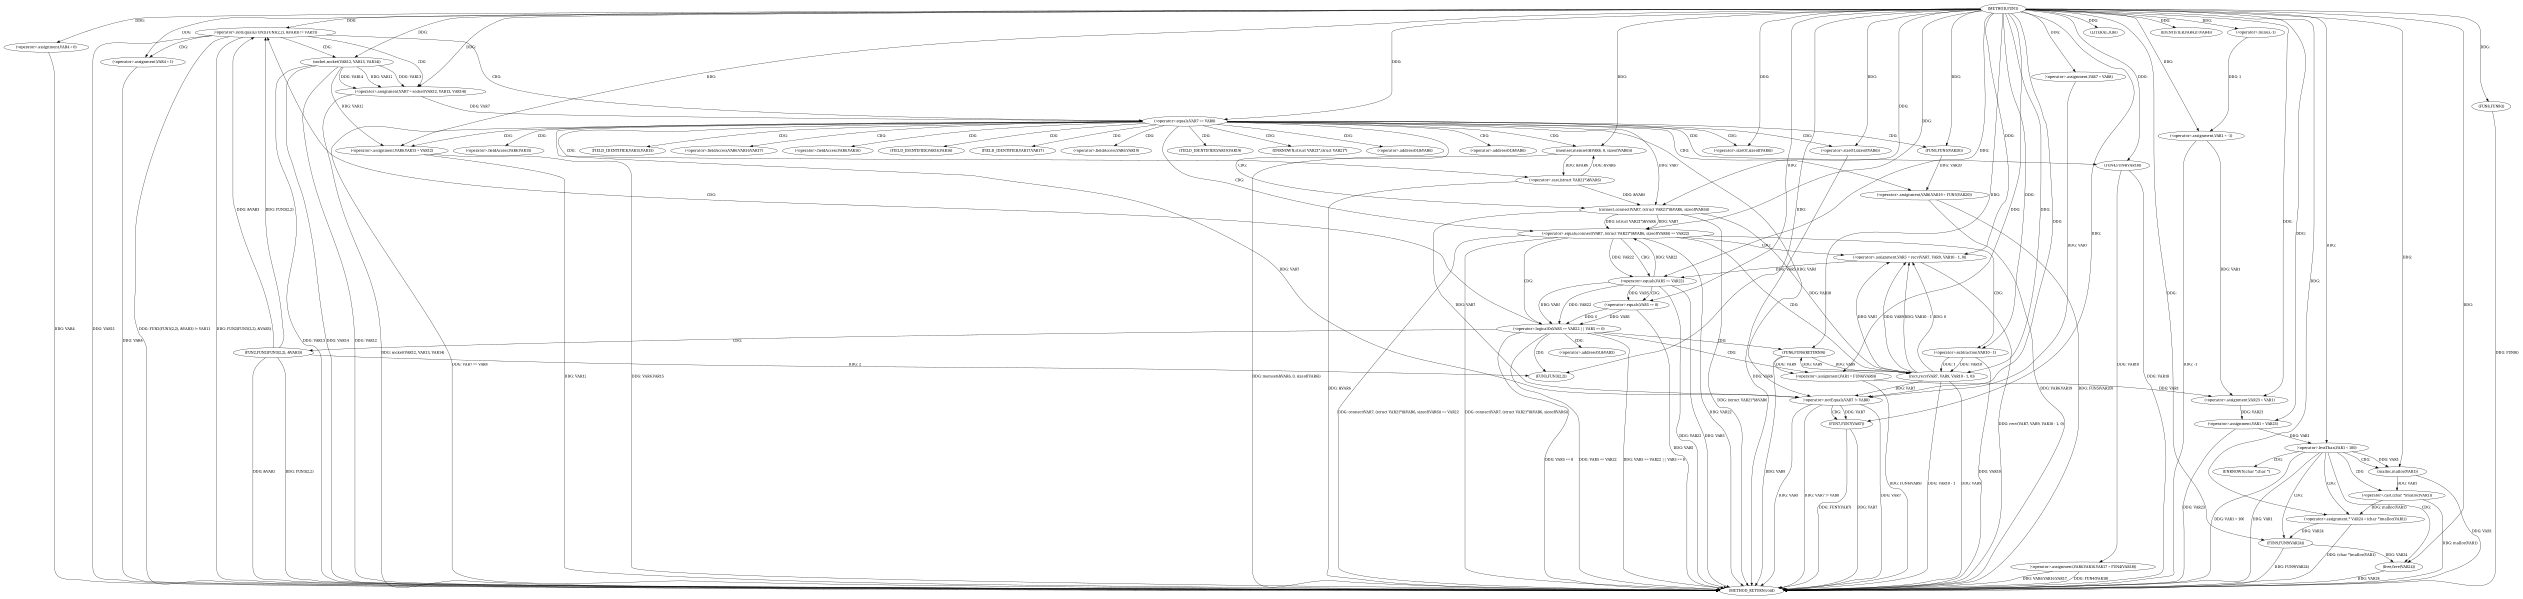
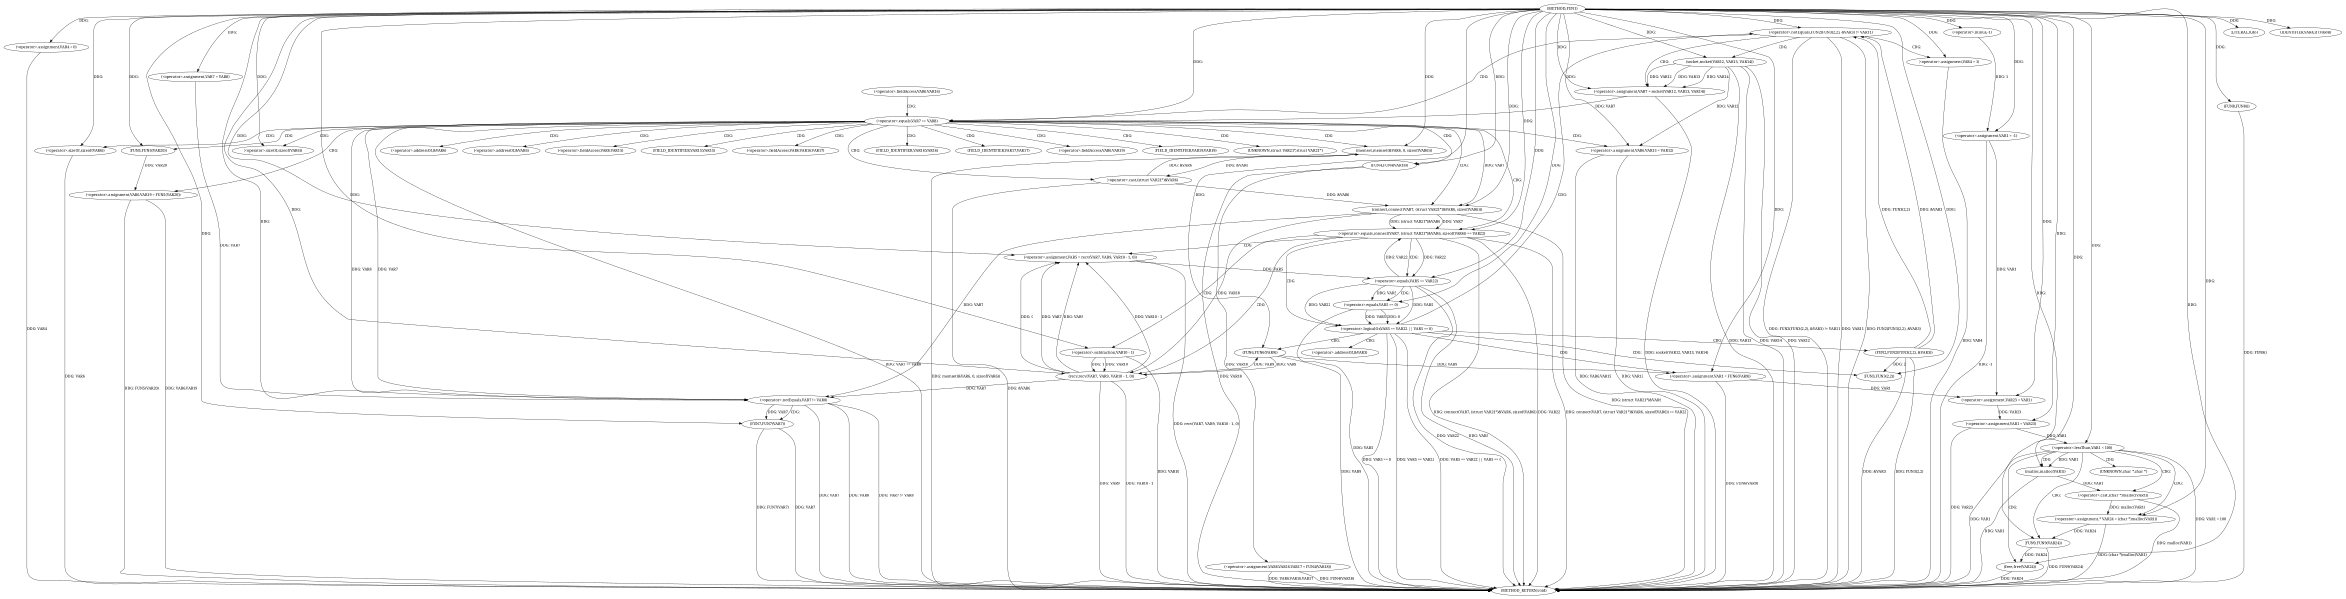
(998, 129) -> (907, 105)
(1804, 353) -> (1260, 353)
